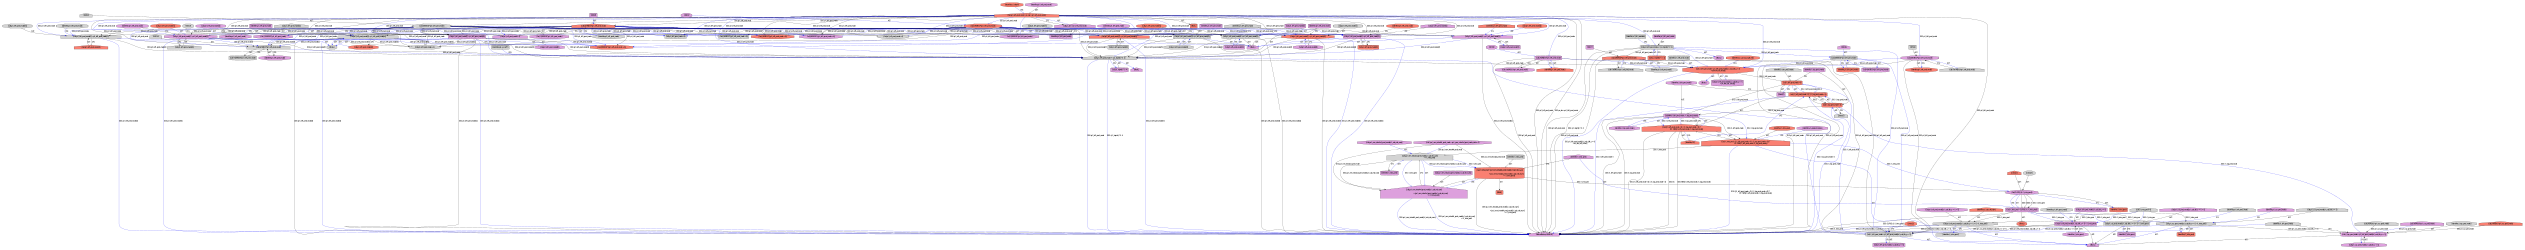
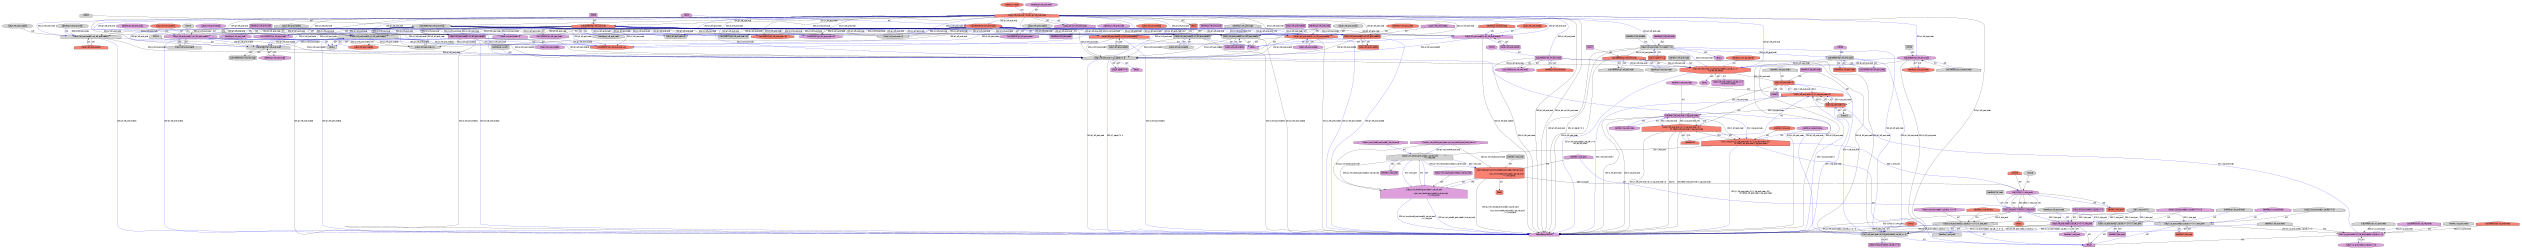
(1362, 37) -> (1362, 37)
(1808, 95) -> (1812, 95)
none -> (1995, 192)
